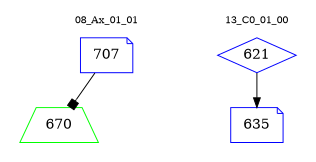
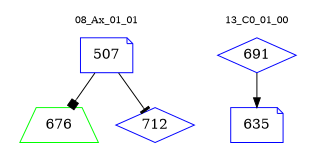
(107, 55) -> (107, 55)
(257, 55) -> (257, 55)
(59, 125) -> (59, 125)
none -> (155, 125)
